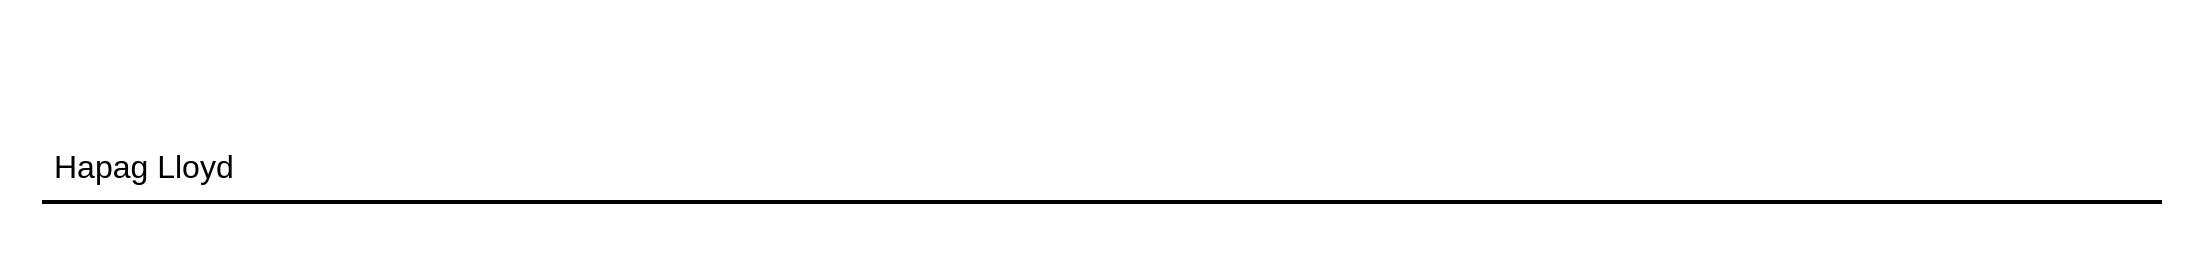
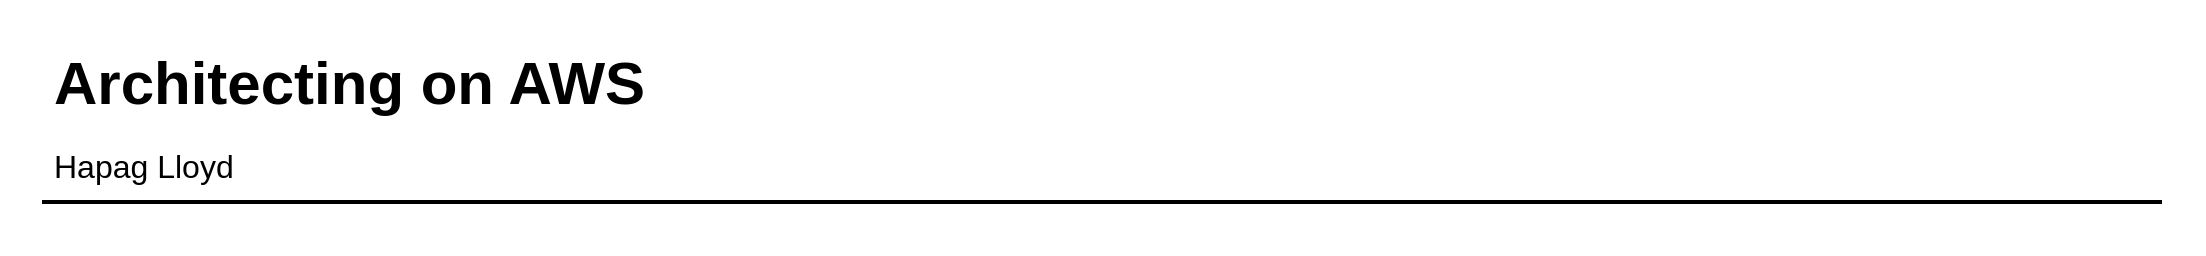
none -> (360, 82)
